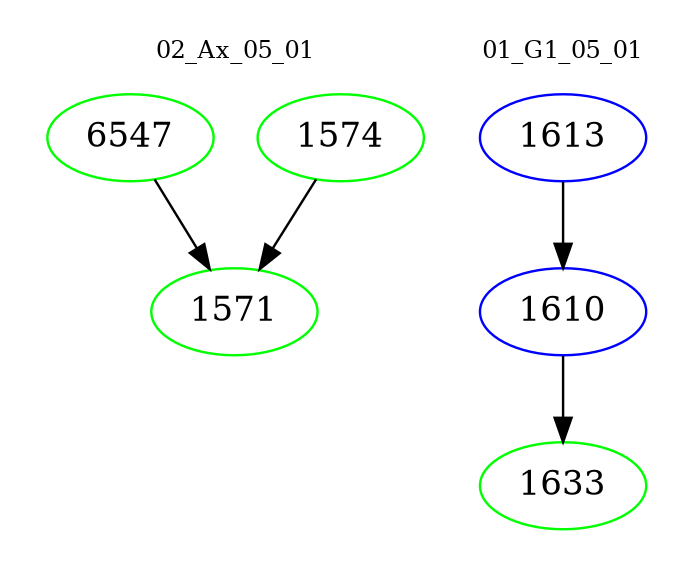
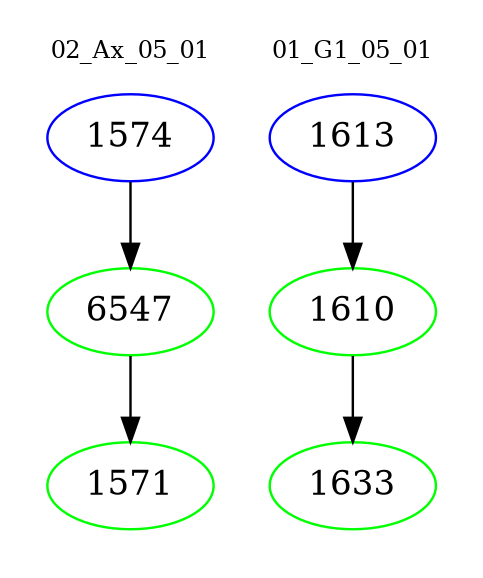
(341, 138) -> (130, 138)
(294, 214) -> (130, 213)
(563, 312) -> (353, 312)
